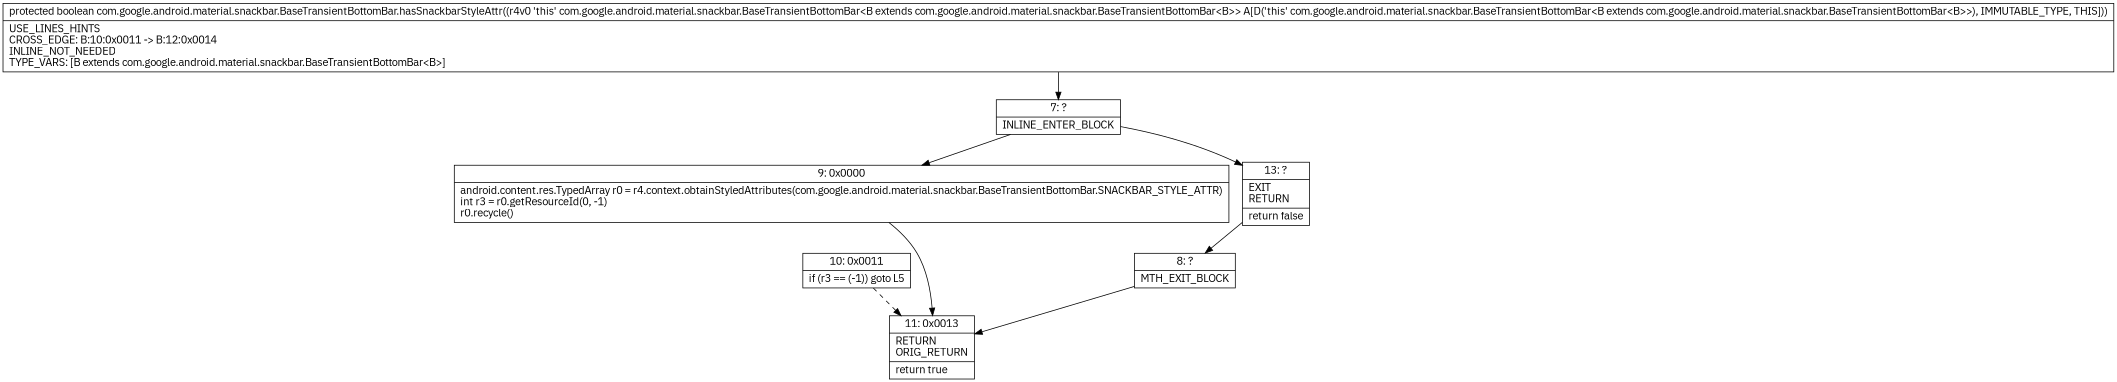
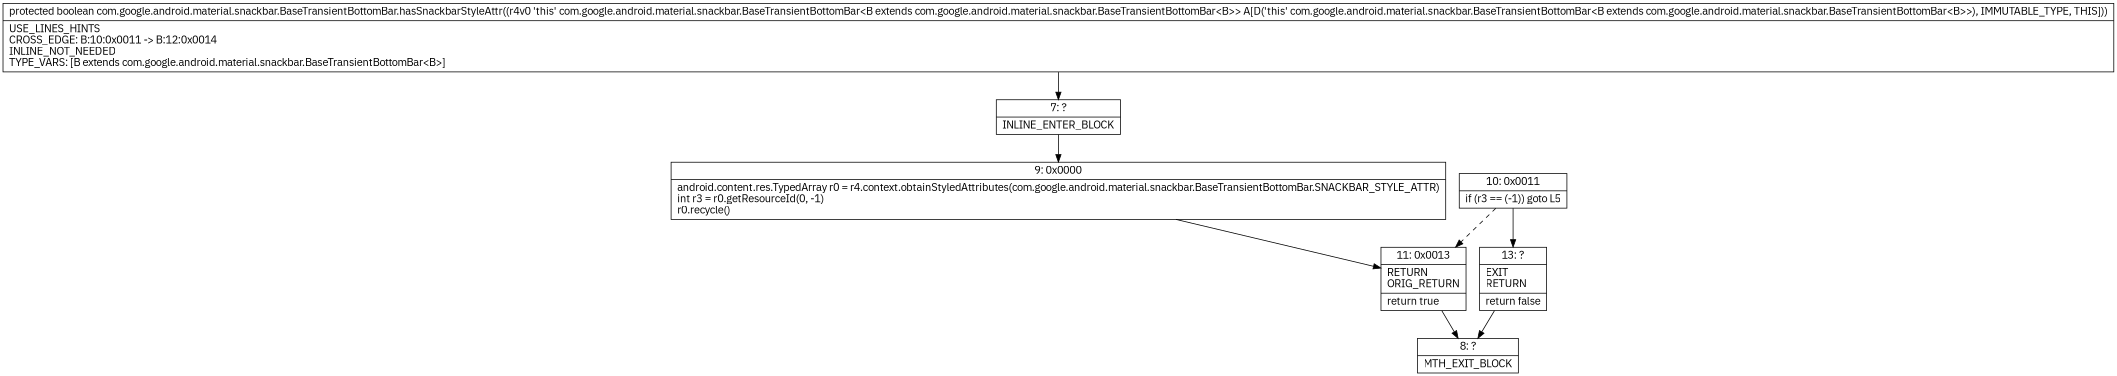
(1179, 141) -> (1513, 224)
(1058, 309) -> (1448, 321)
